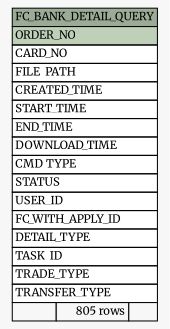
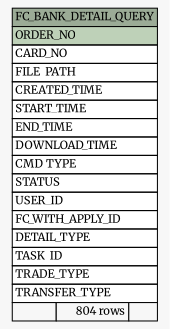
(101, 311) -> (101, 311)
